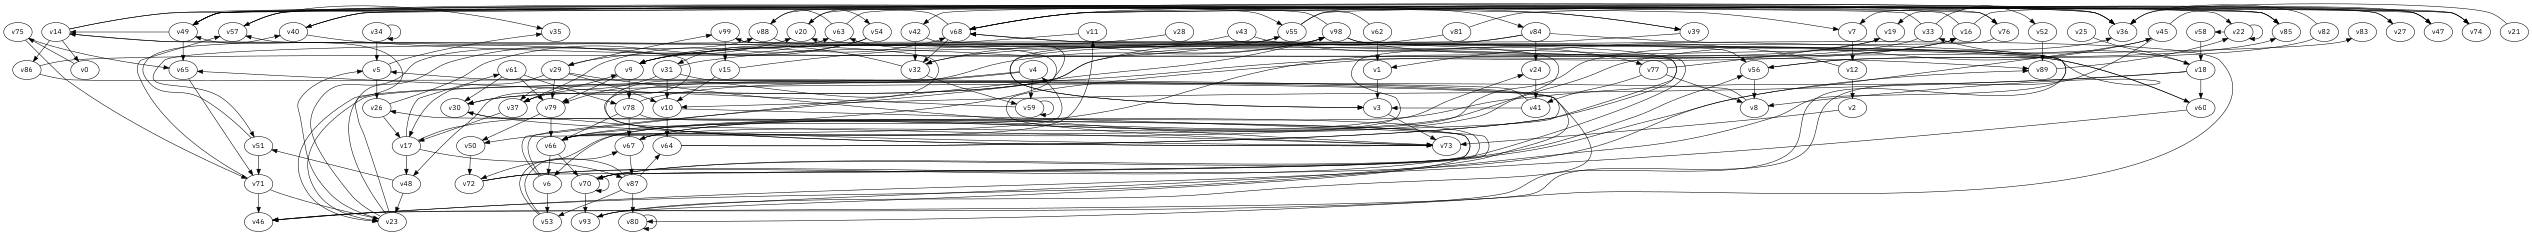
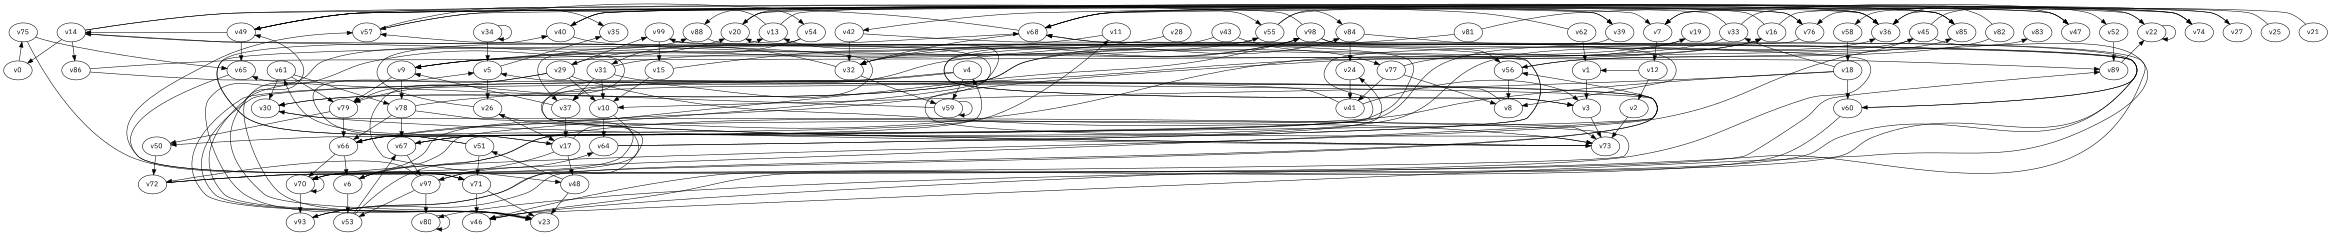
(2167, 6) -> (1870, 8)
(1222, 7) -> (1175, 8)
(839, 32) -> (773, 32)
(773, 43) -> (317, 53)
(2139, 50) -> (2045, 8)
(633, 184) -> (426, 184)
